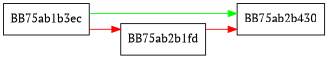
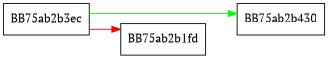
(46, 19) -> (46, 19)
(217, 29) -> none
